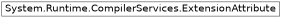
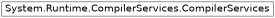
(141, 9) -> (138, 9)
